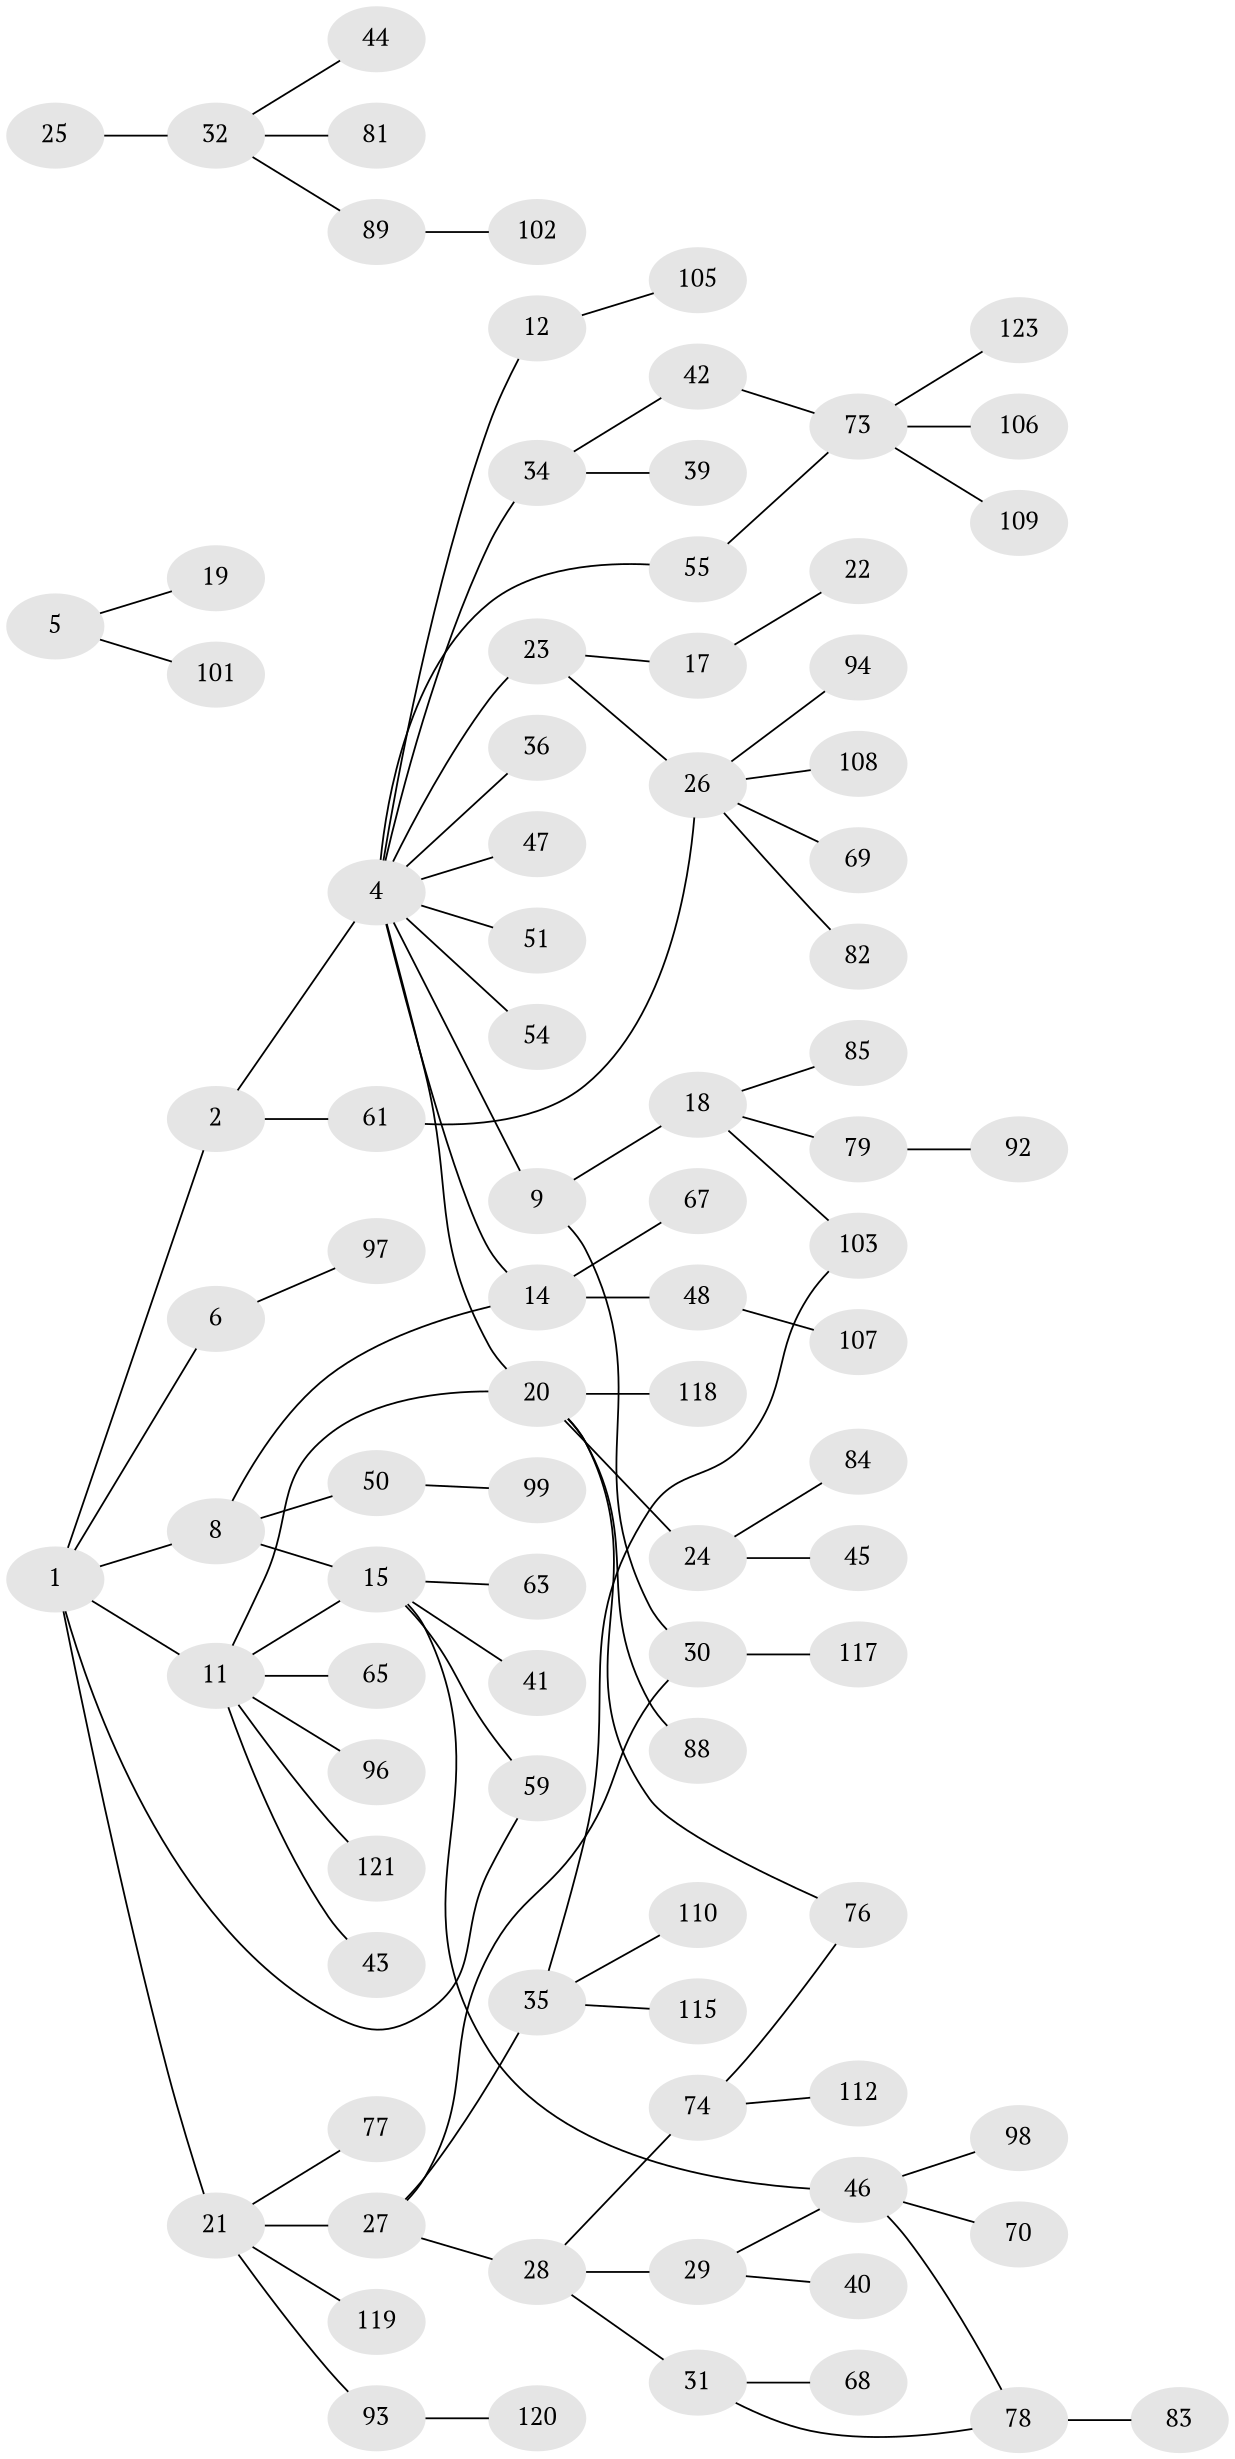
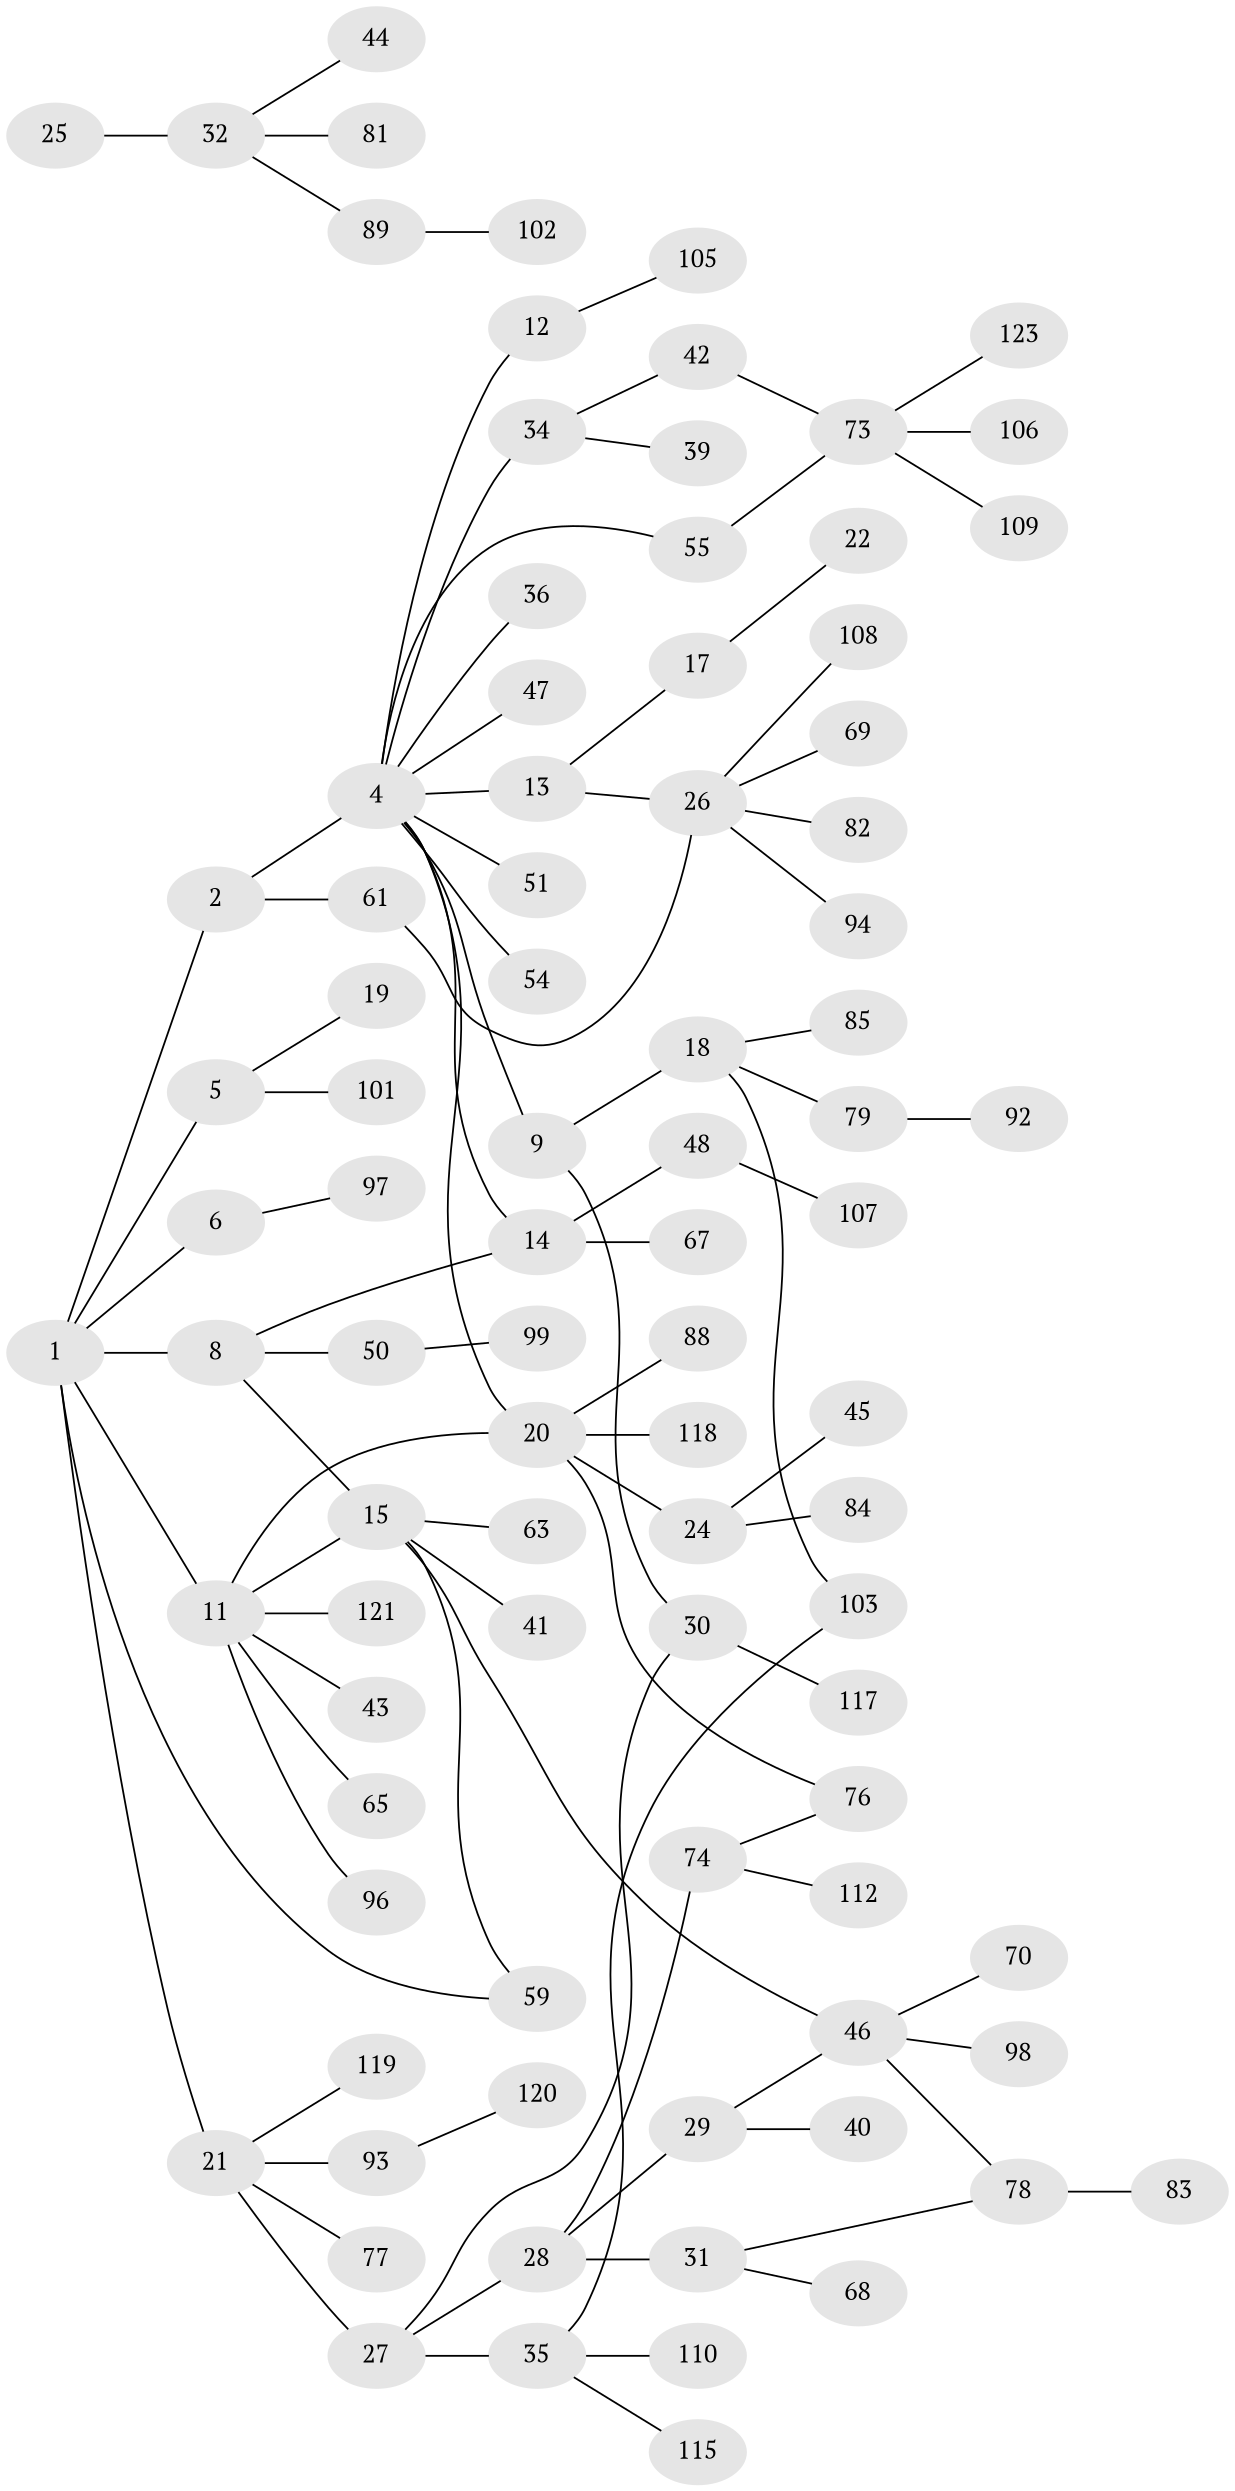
(537, 651) -> (537, 789)
none -> (136, 1223)
